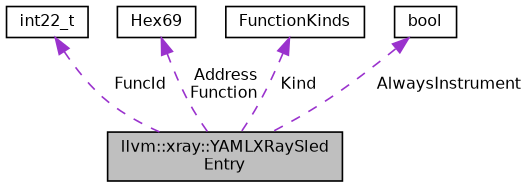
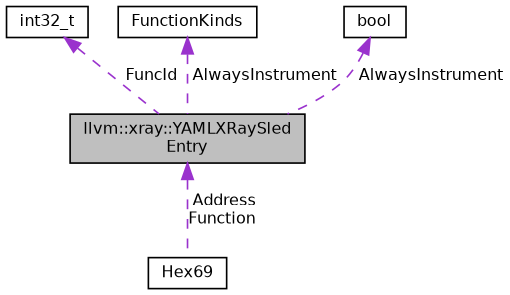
(47, 22) -> (47, 22)
(296, 85) -> (263, 76)
(185, 94) -> (188, 218)
